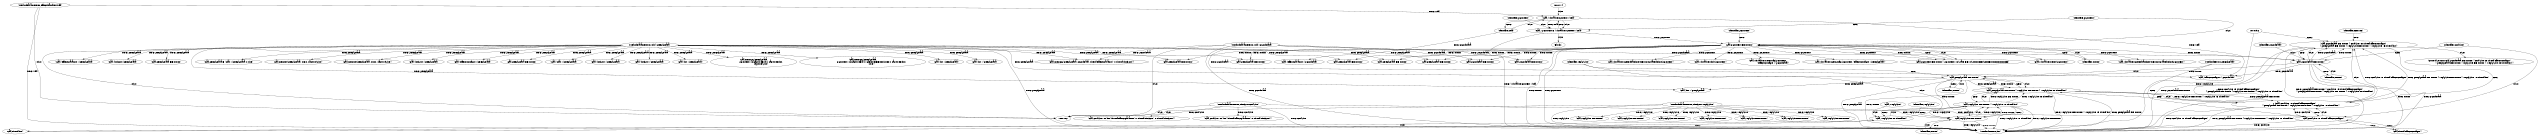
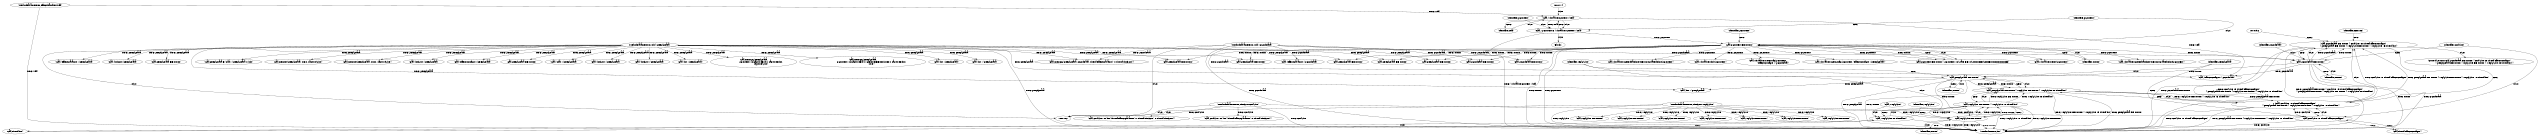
(1414, 48) -> (1283, 49)
(229, 62) -> (229, 62)
(2220, 62) -> (2220, 62)
(2146, 89) -> (1943, 125)
(501, 112) -> none
